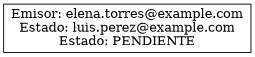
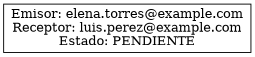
(127, 28) -> (127, 28)
